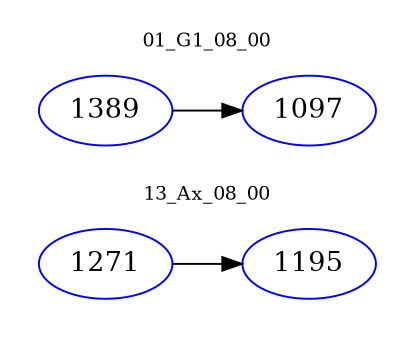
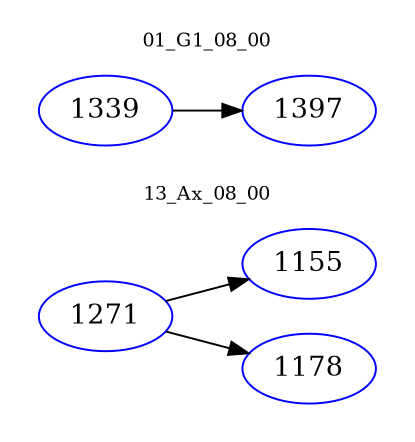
(106, 111) -> (106, 111)
(309, 111) -> (309, 111)
(309, 264) -> (309, 264)
none -> (309, 369)
